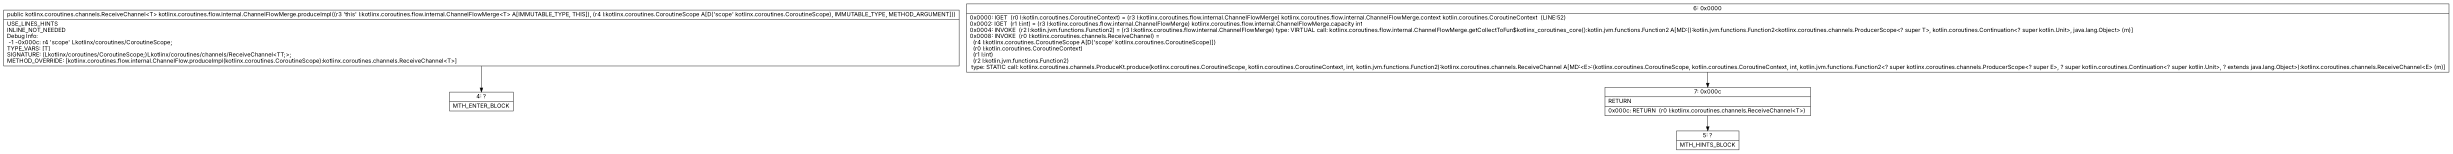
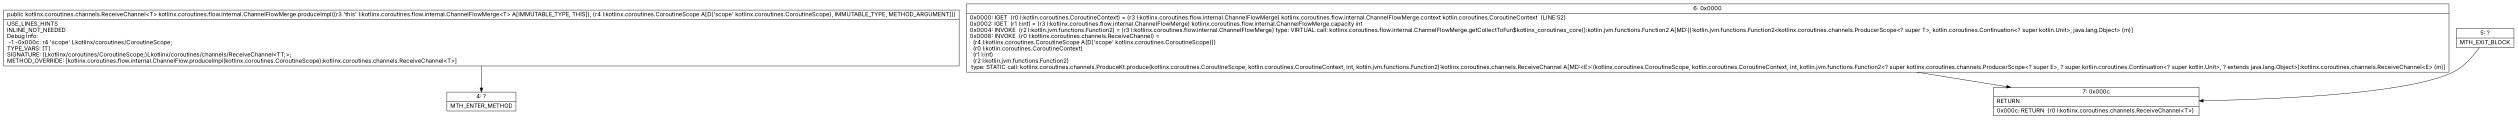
(481, 106) -> (481, 106)
(1708, 121) -> (2347, 93)
(1708, 145) -> (2485, 43)
